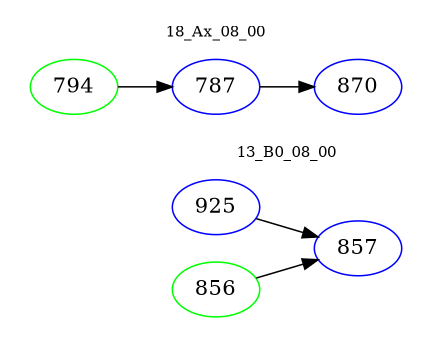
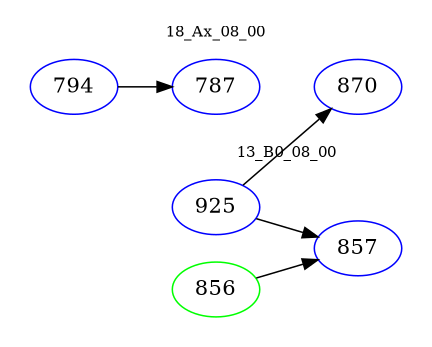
(74, 87) -> (74, 87)
(279, 87) -> (281, 152)
